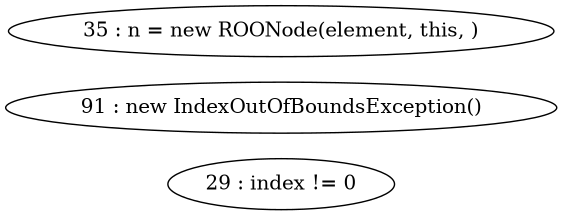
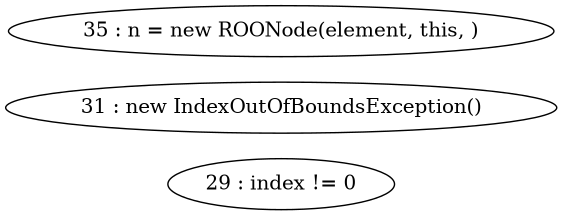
(281, 108) -> (281, 108)
